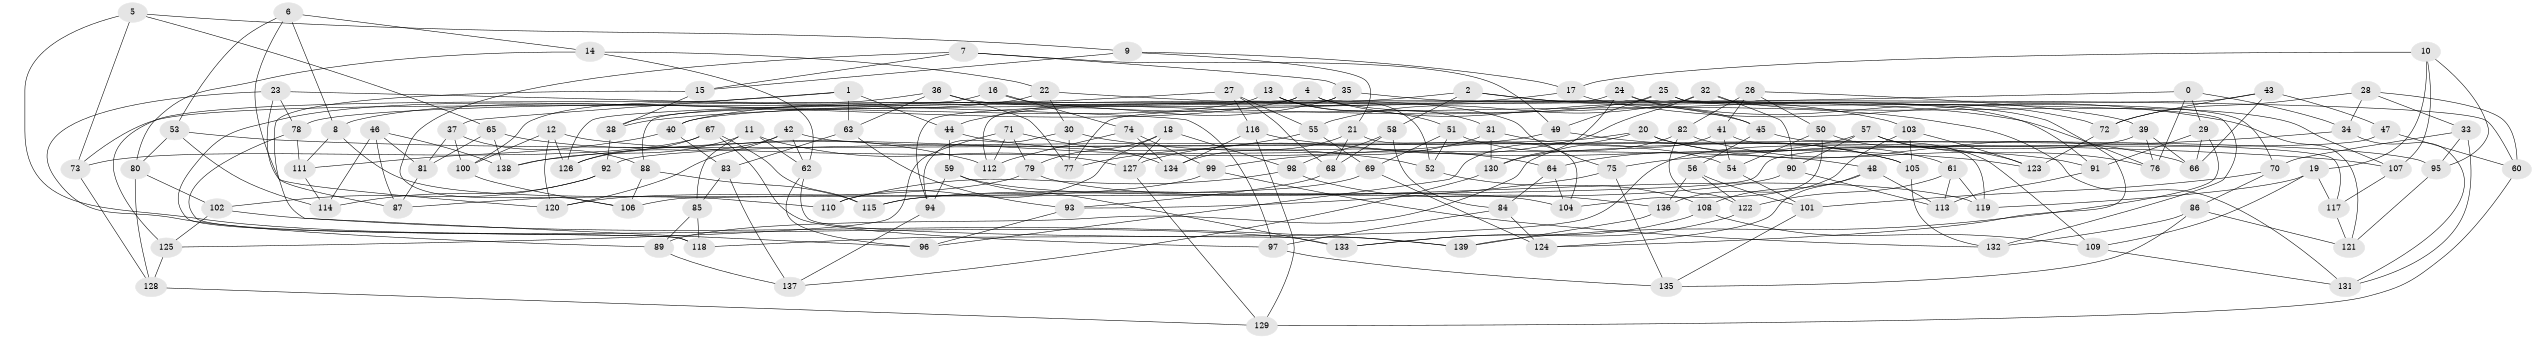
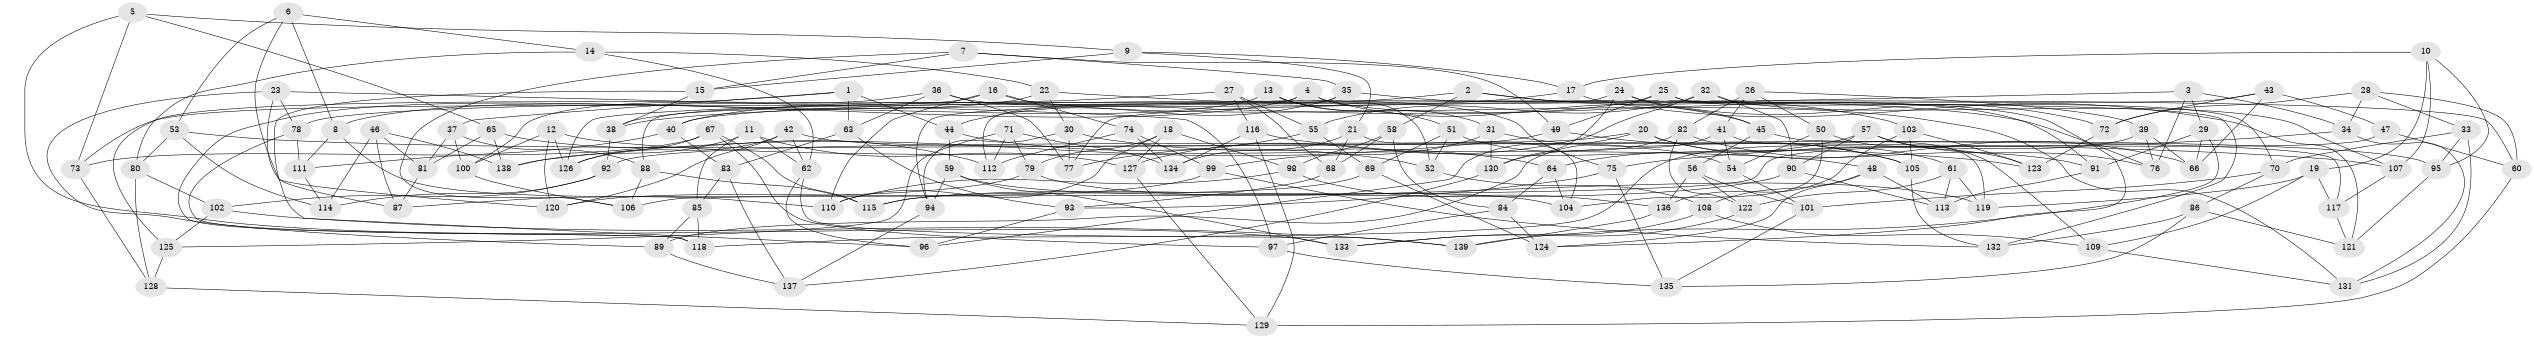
(2189, 91) -> (2189, 91)
none -> (888, 123)
